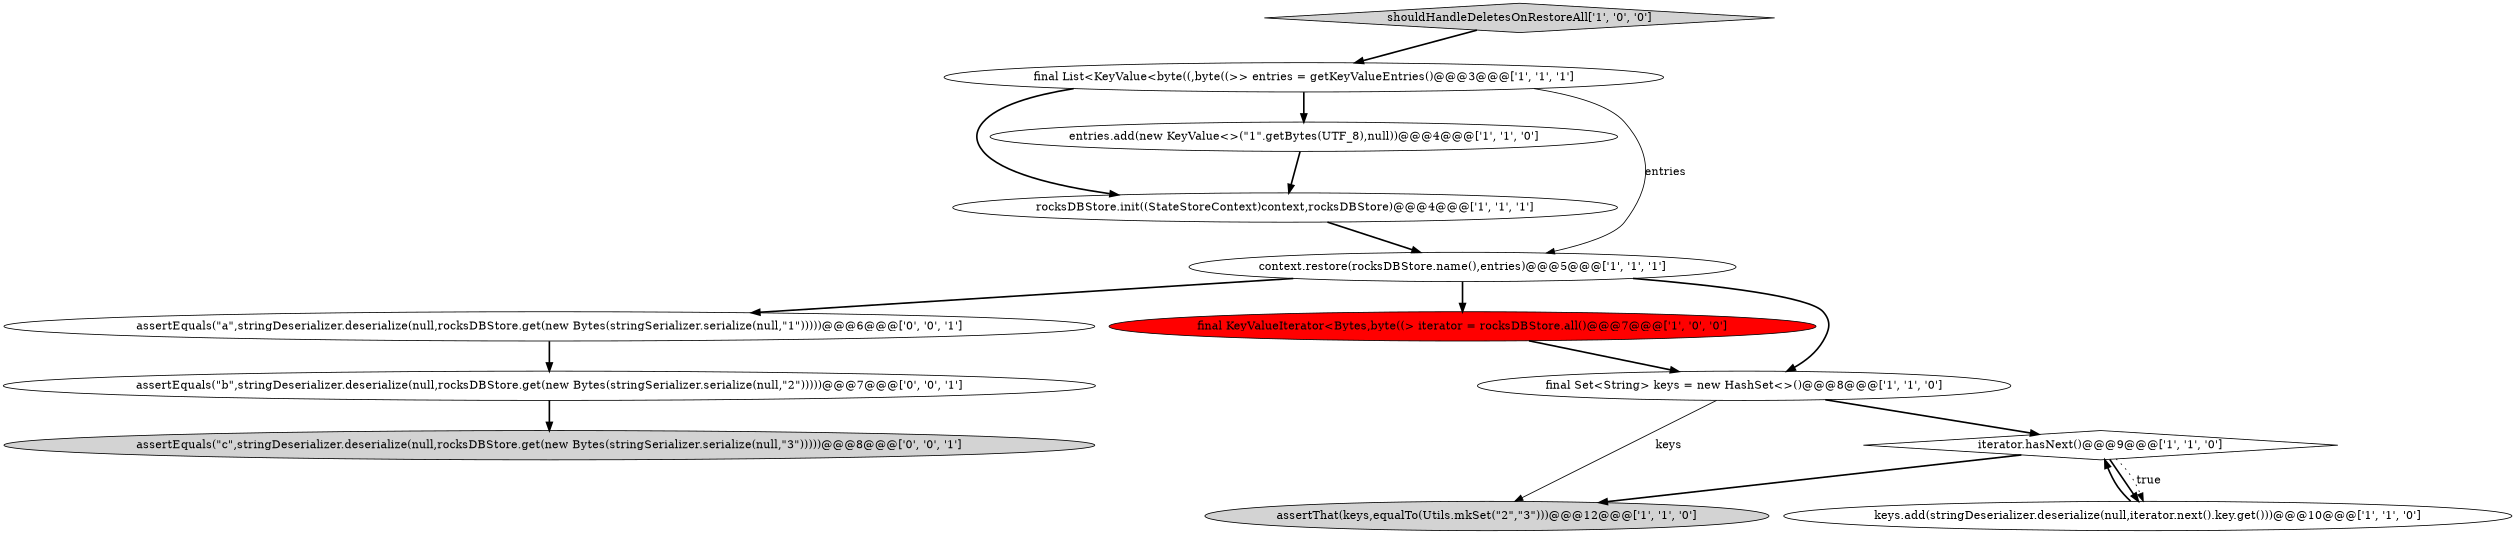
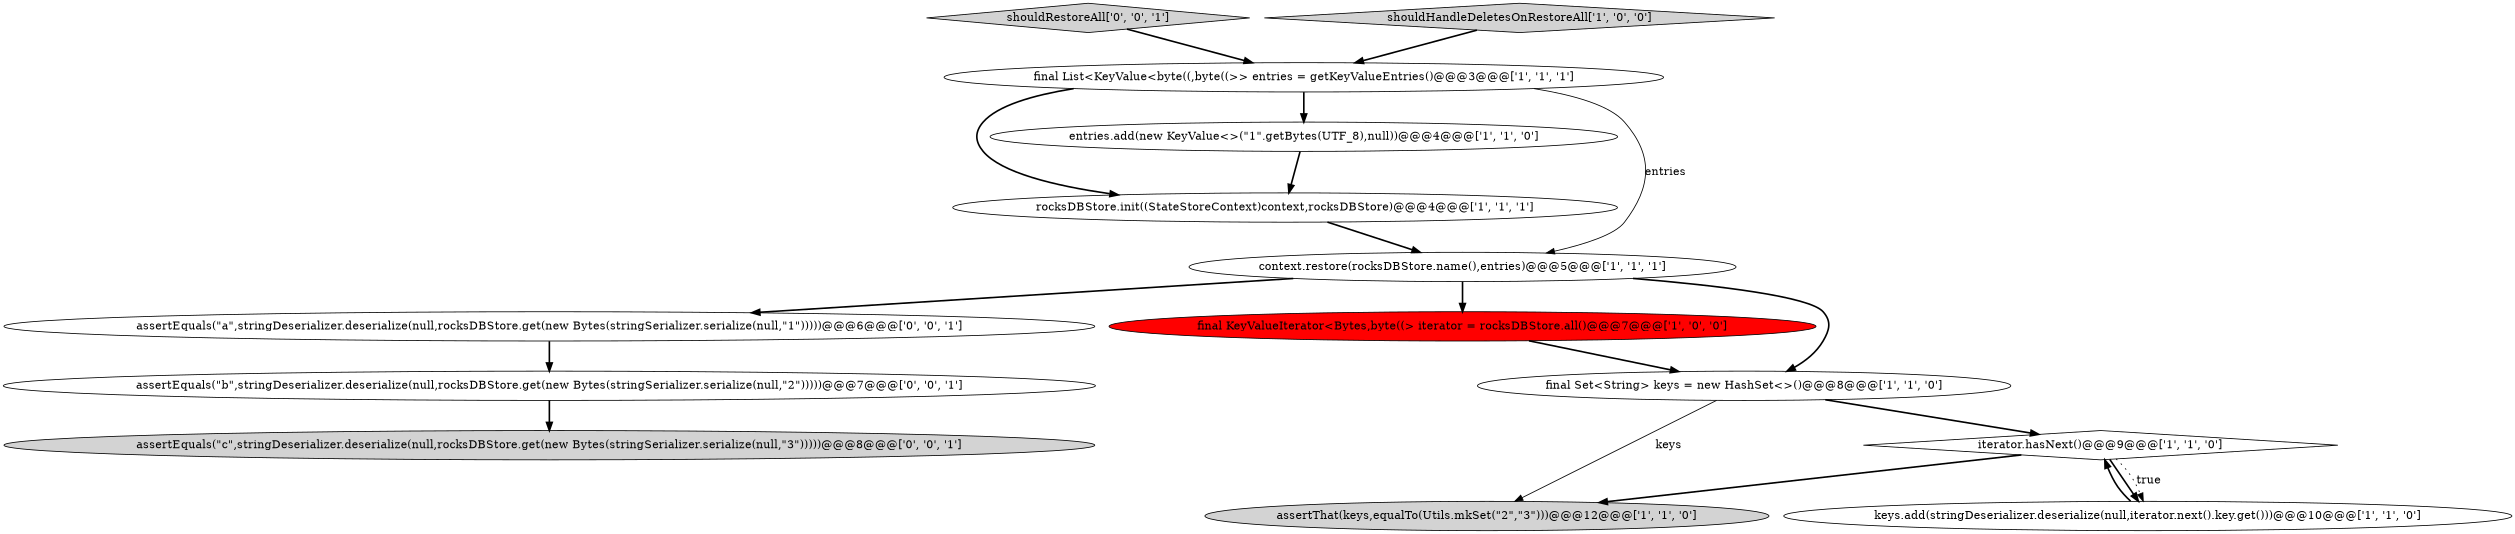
none -> (1088, 18)
